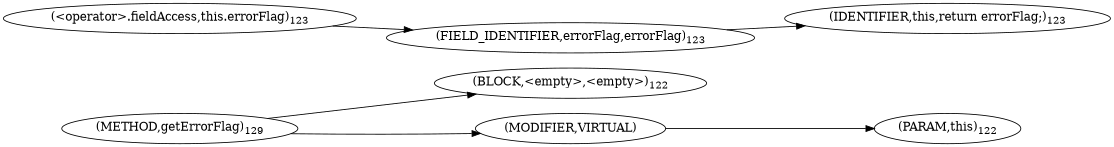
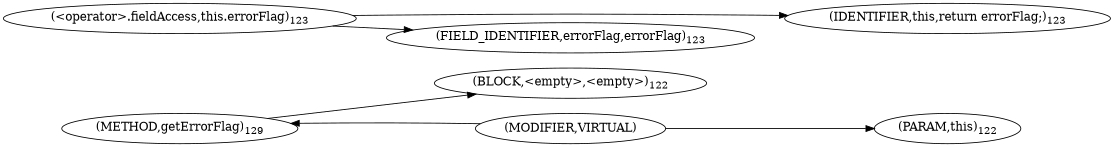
(762, 28) -> (566, 14)
(381, 134) -> (390, 123)
